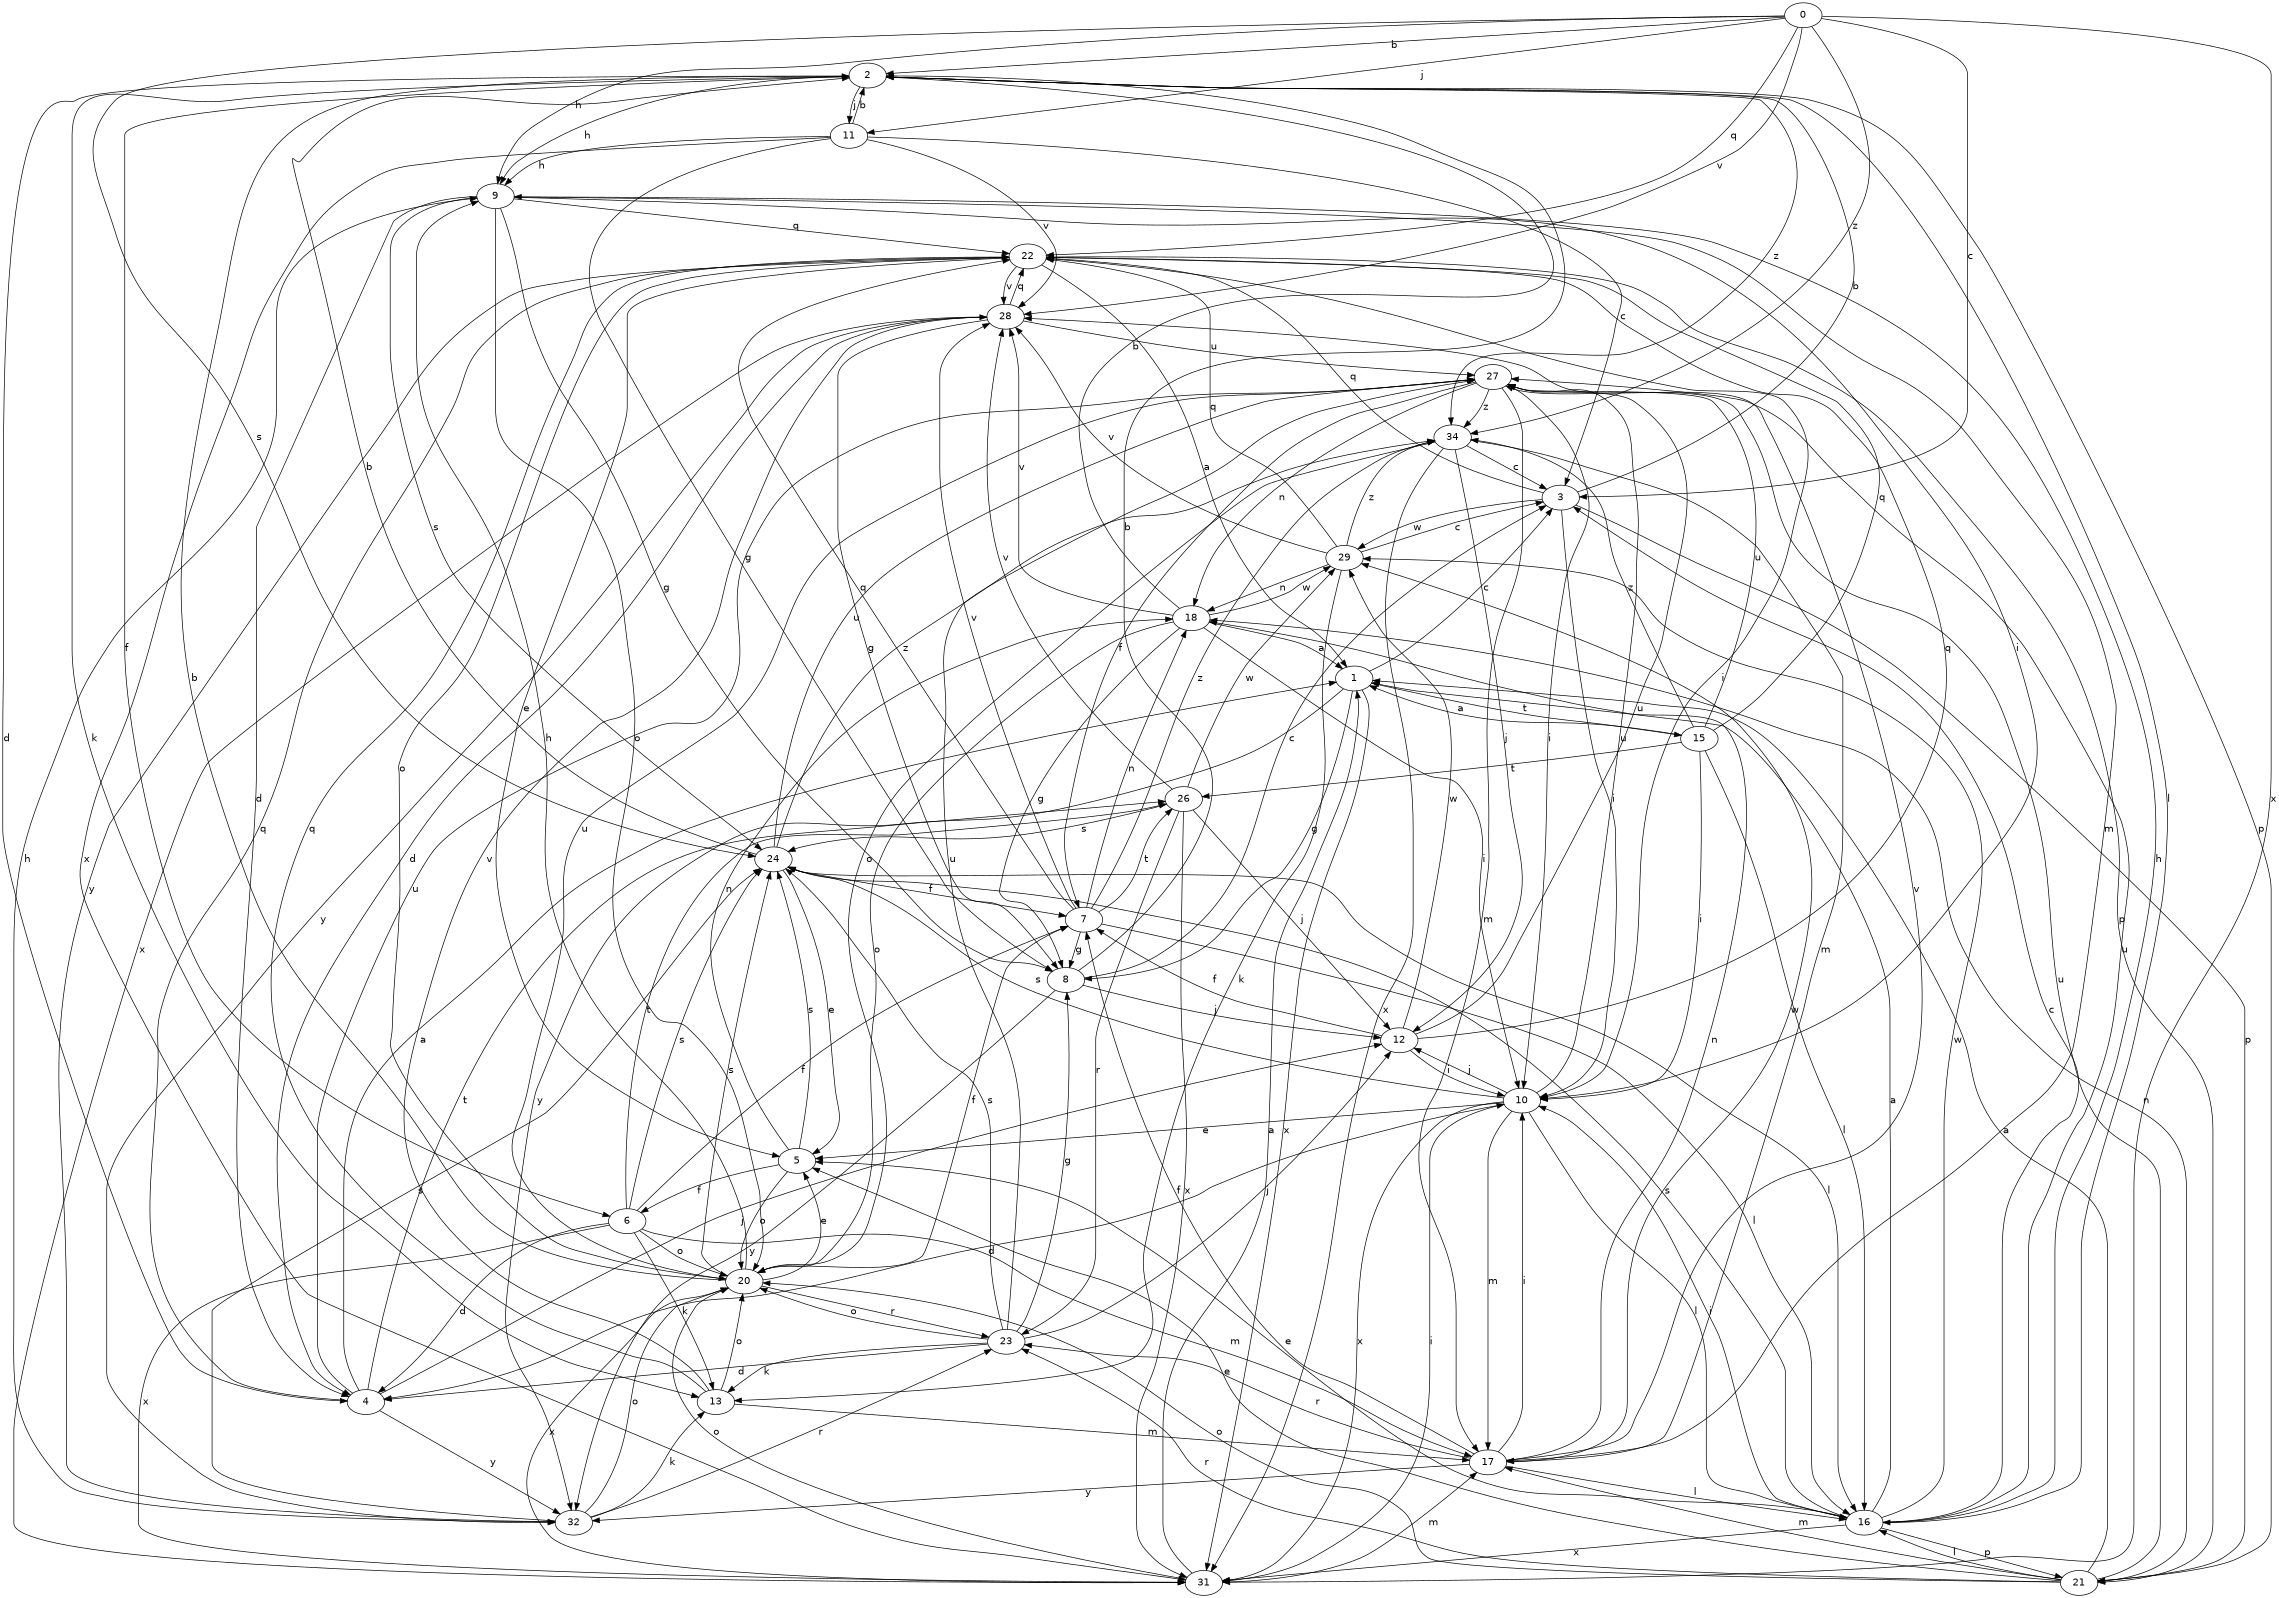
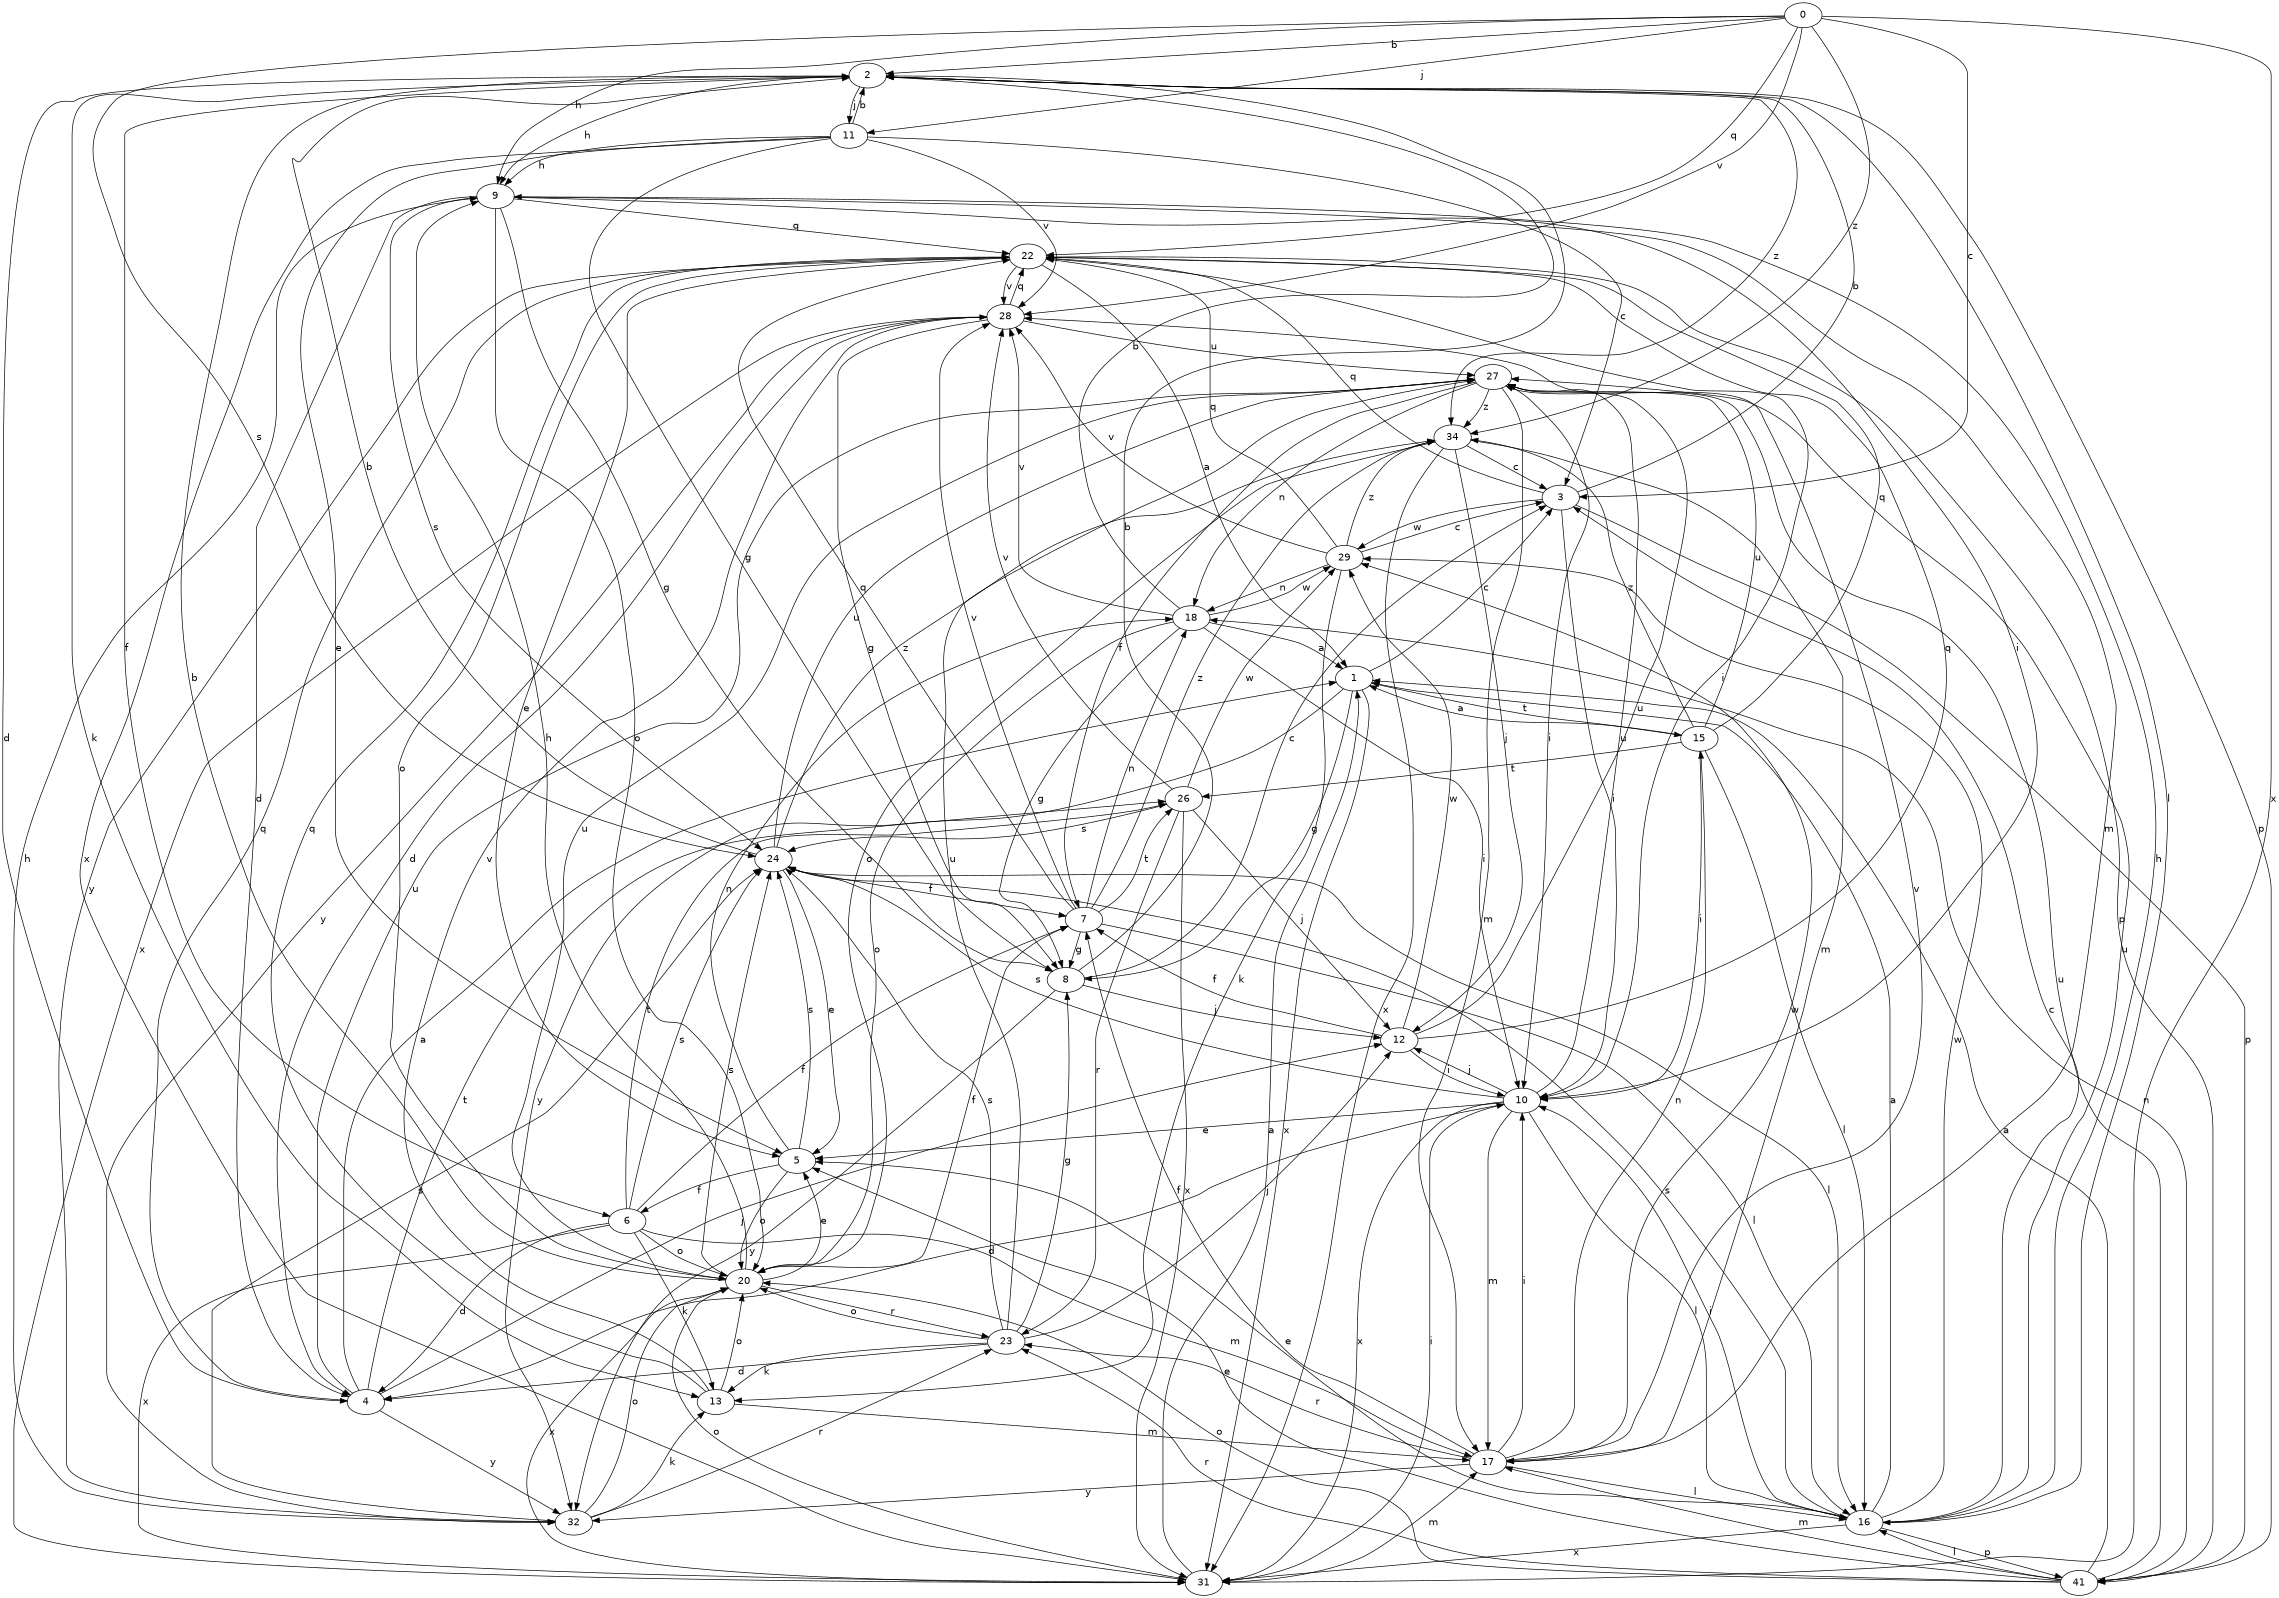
none -> (333, 549)
(1742, 876) -> (1651, 1132)
(2079, 1583) -> (2079, 1583)
